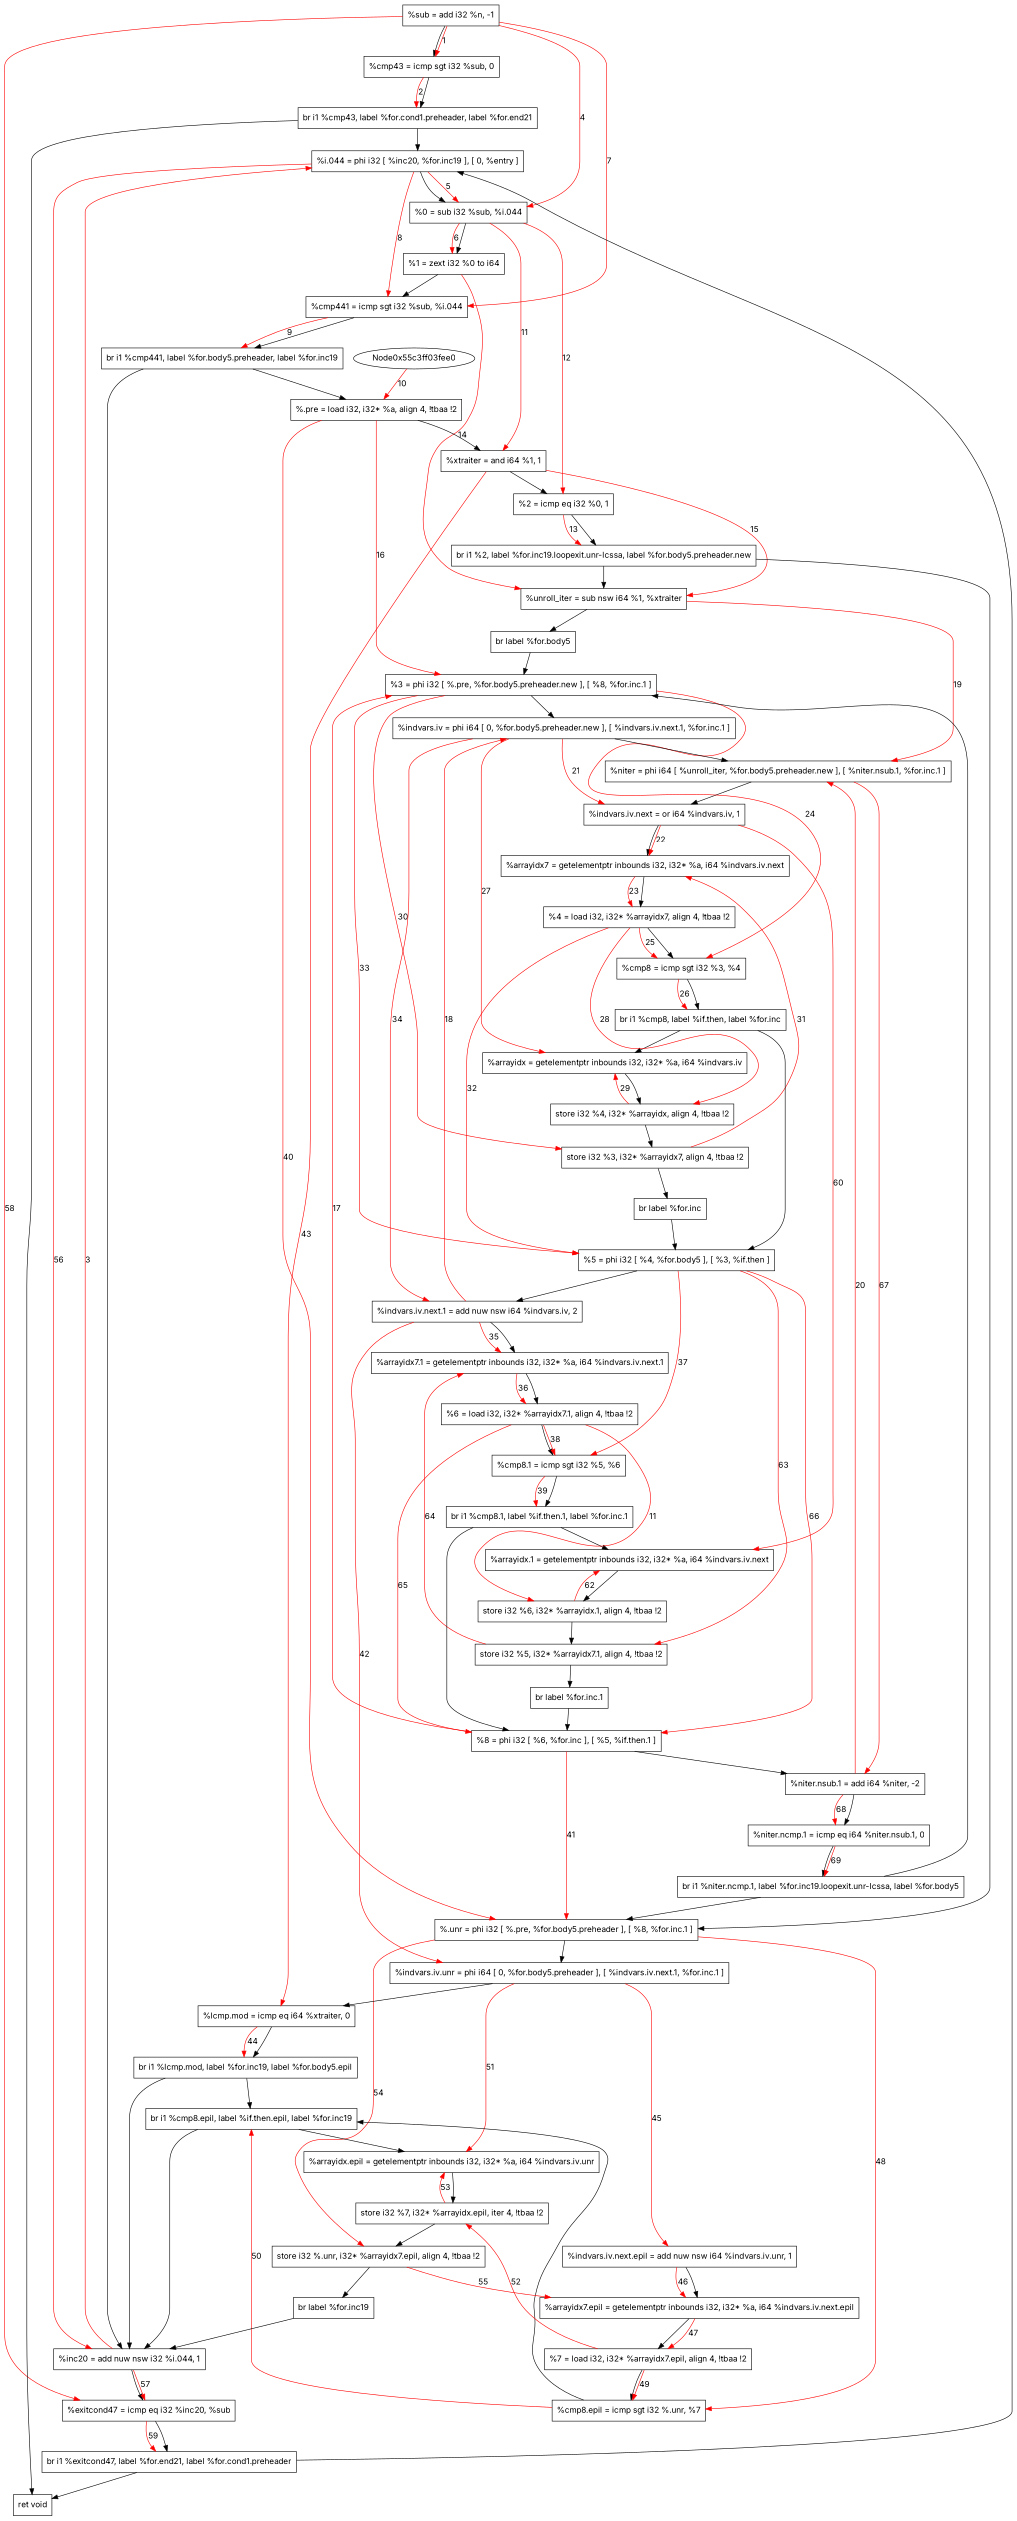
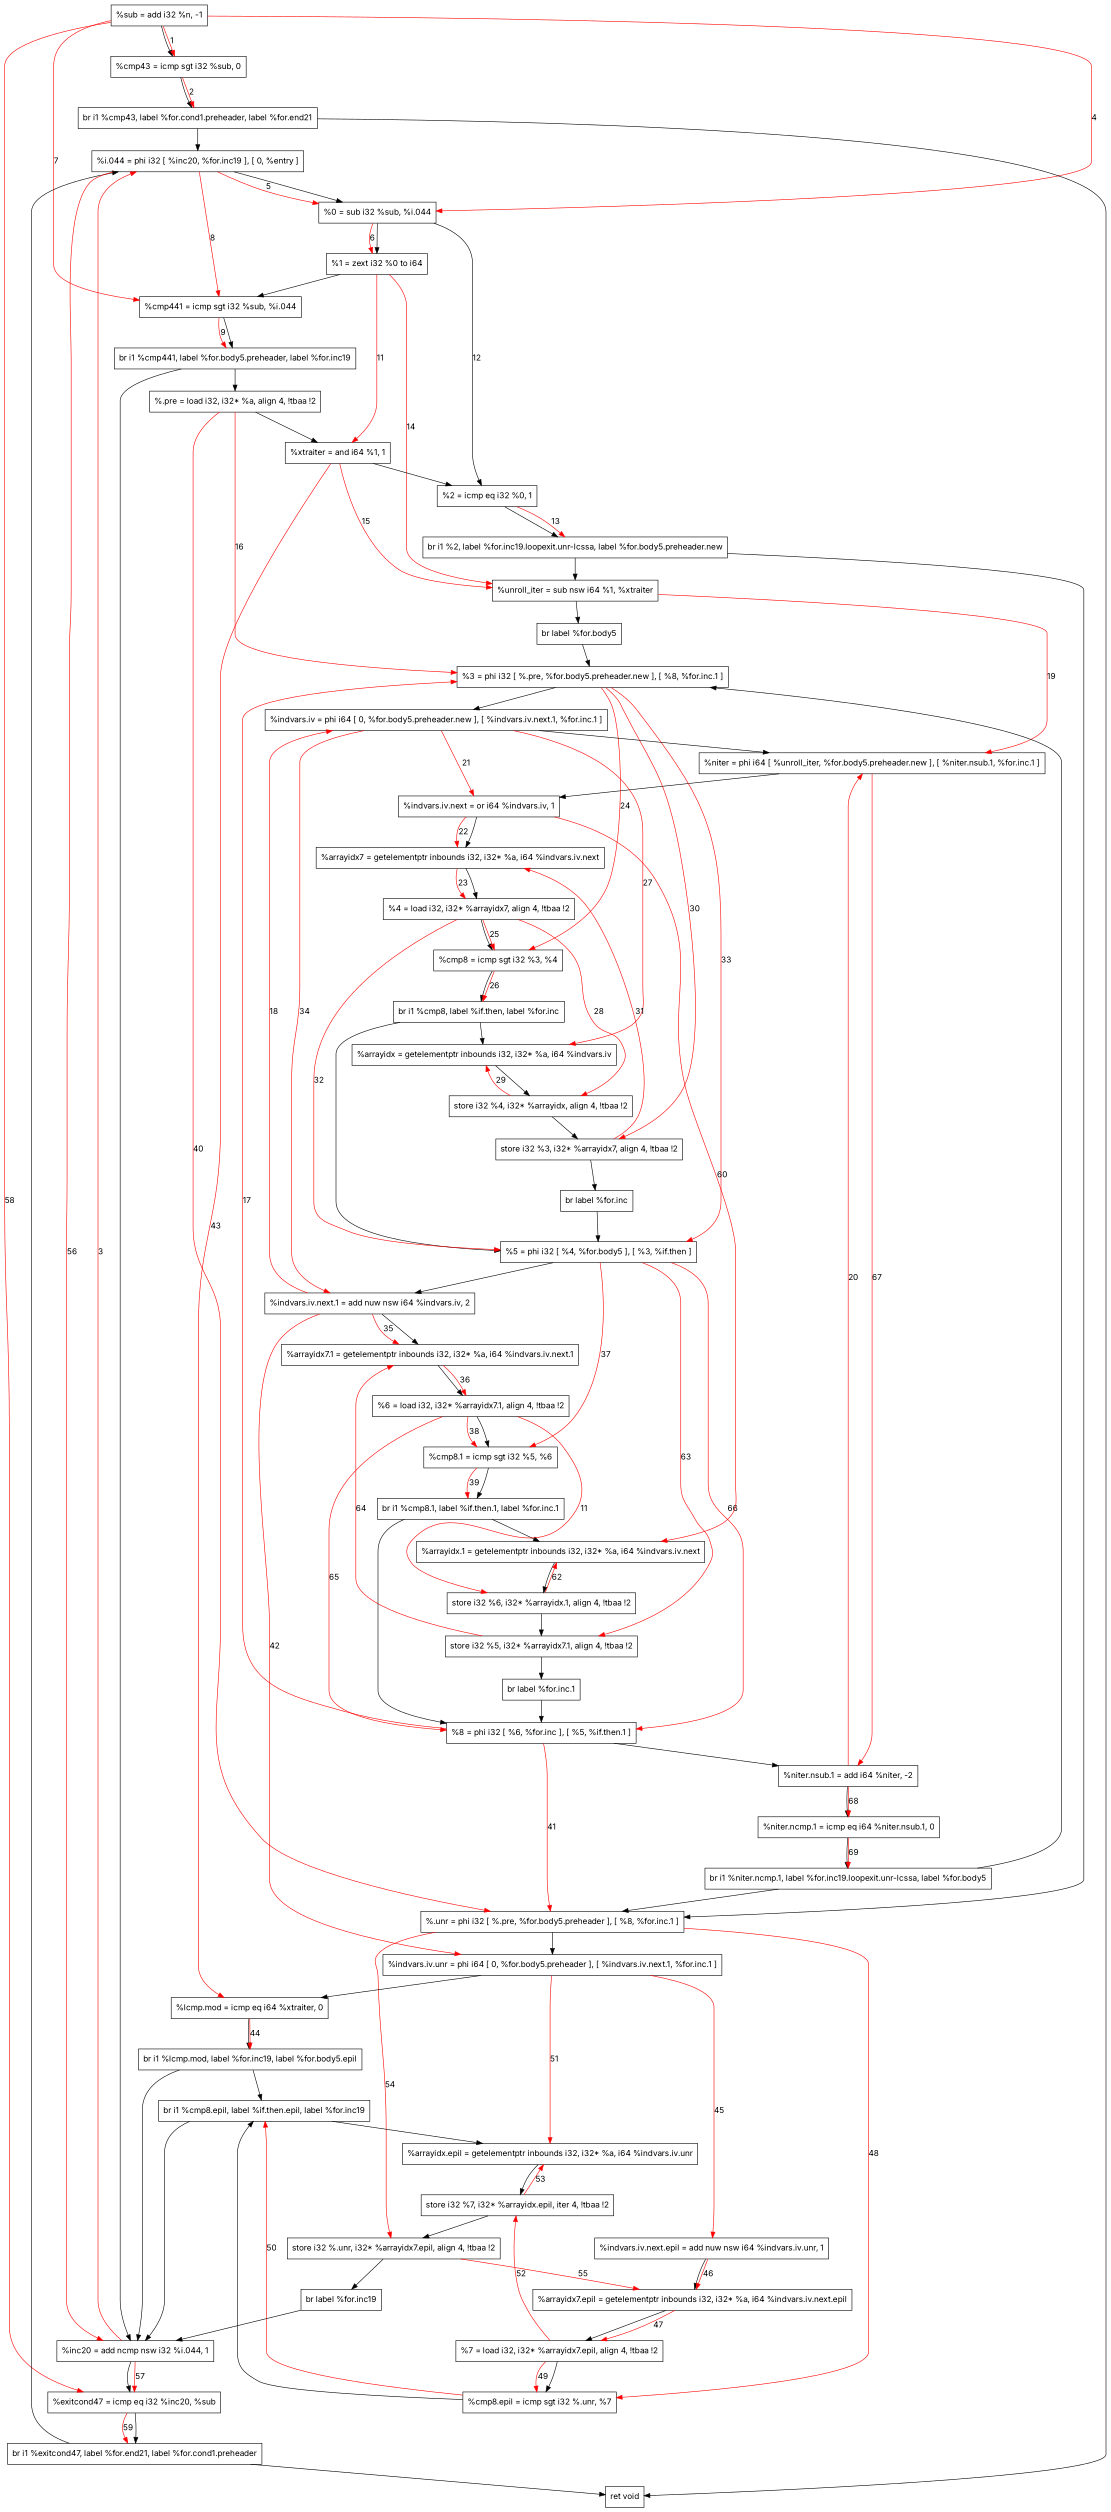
(521, 330) -> (377, 360)
(562, 346) -> (473, 342)
(414, 358) -> none
(130, 2359) -> (135, 2351)
